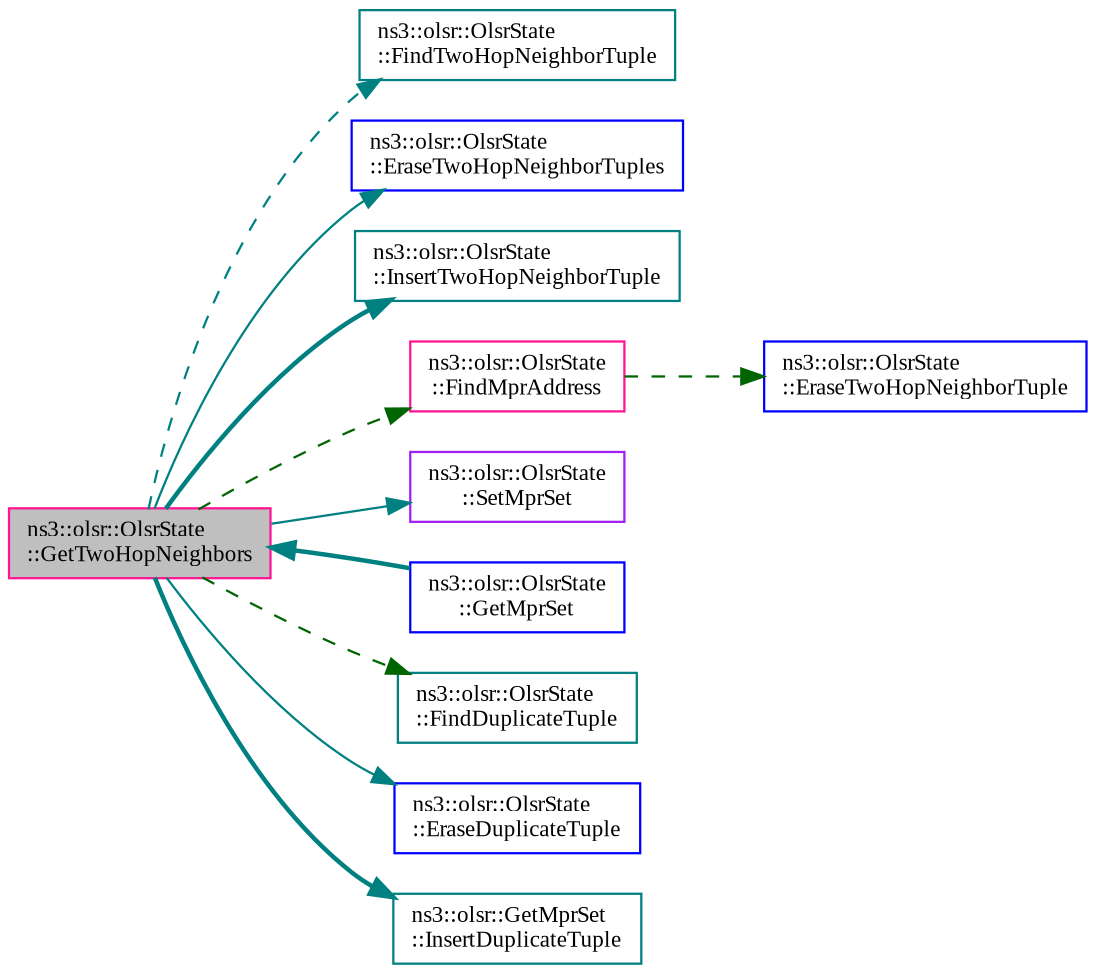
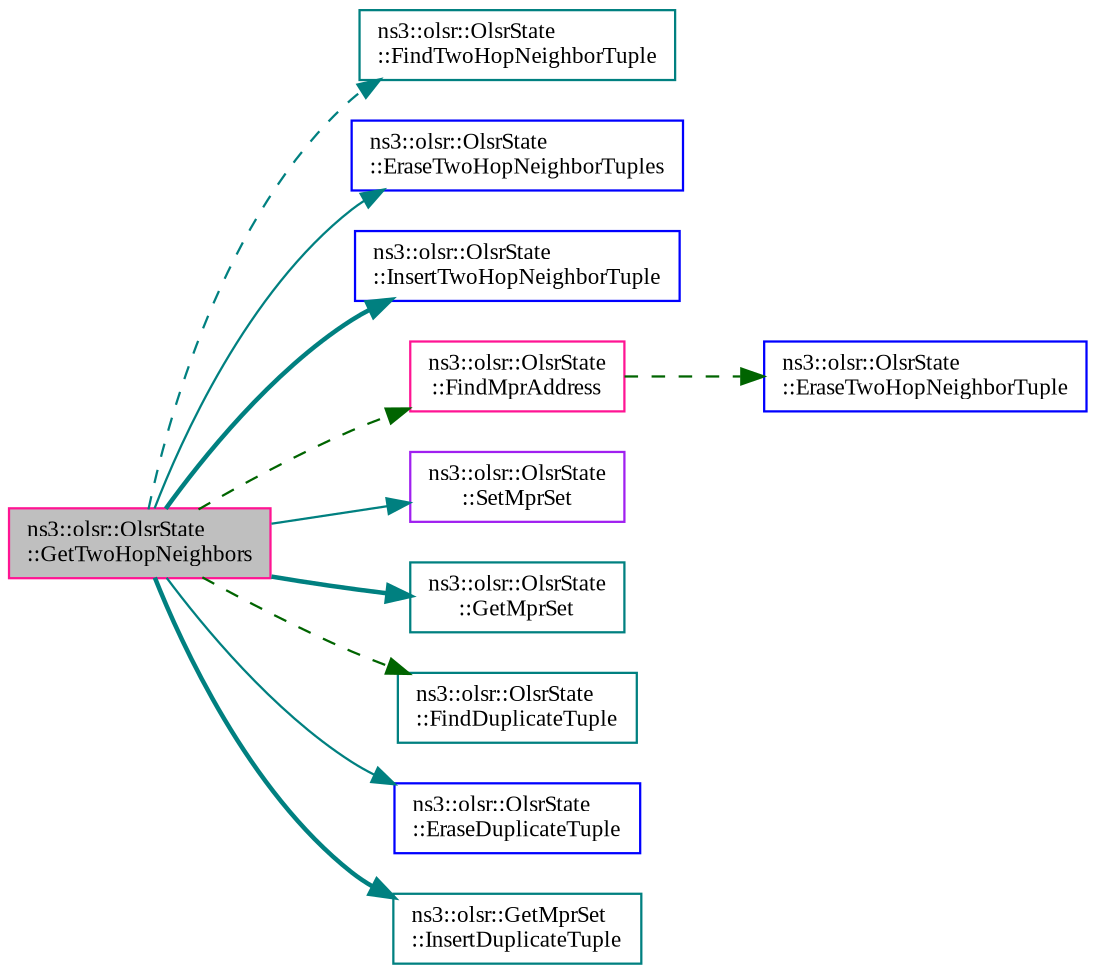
(517, 266) -> (517, 266)
(352, 559) -> (329, 586)
(517, 597) -> (517, 597)
